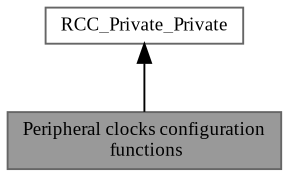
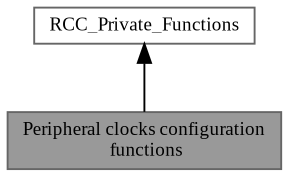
(144, 26) -> (144, 26)
